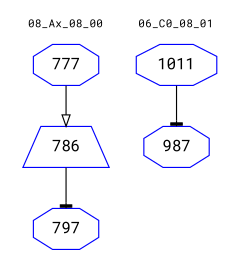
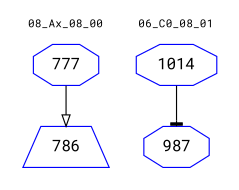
(177, 65) -> (177, 65)
(66, 229) -> none
